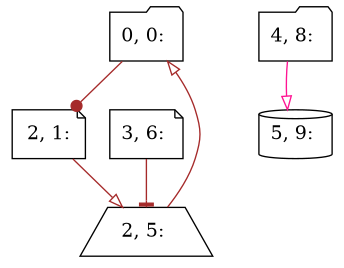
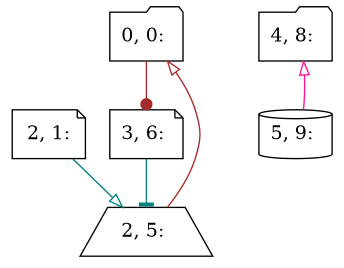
(286, 79) -> (305, 92)
(102, 82) -> (146, 80)
(93, 178) -> (93, 178)
(146, 180) -> (146, 180)
